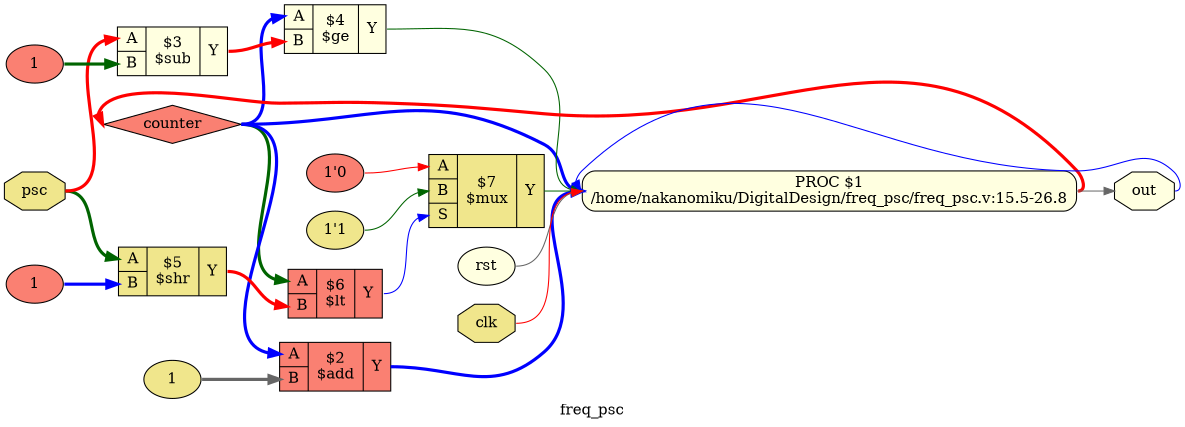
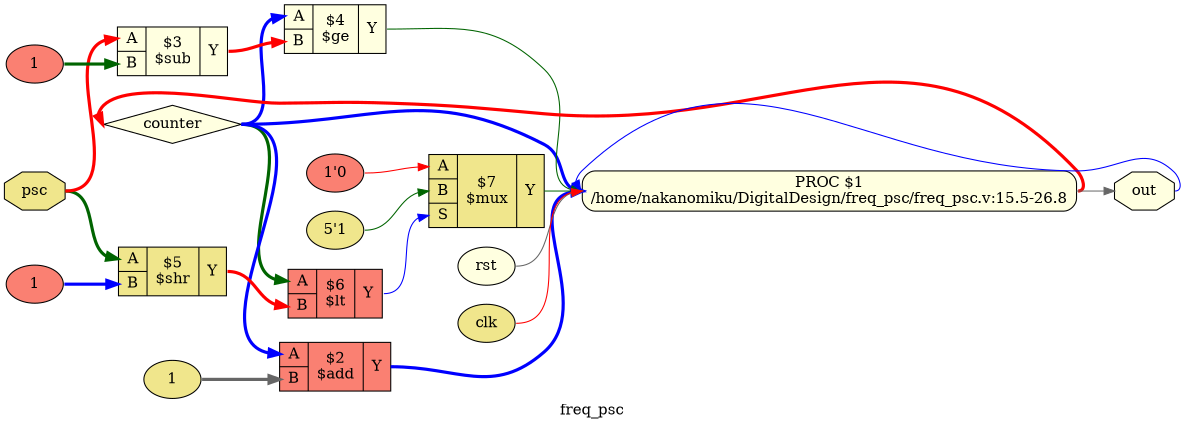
(172, 124) -> (172, 124)
(335, 230) -> (335, 230)
(487, 323) -> (487, 323)
